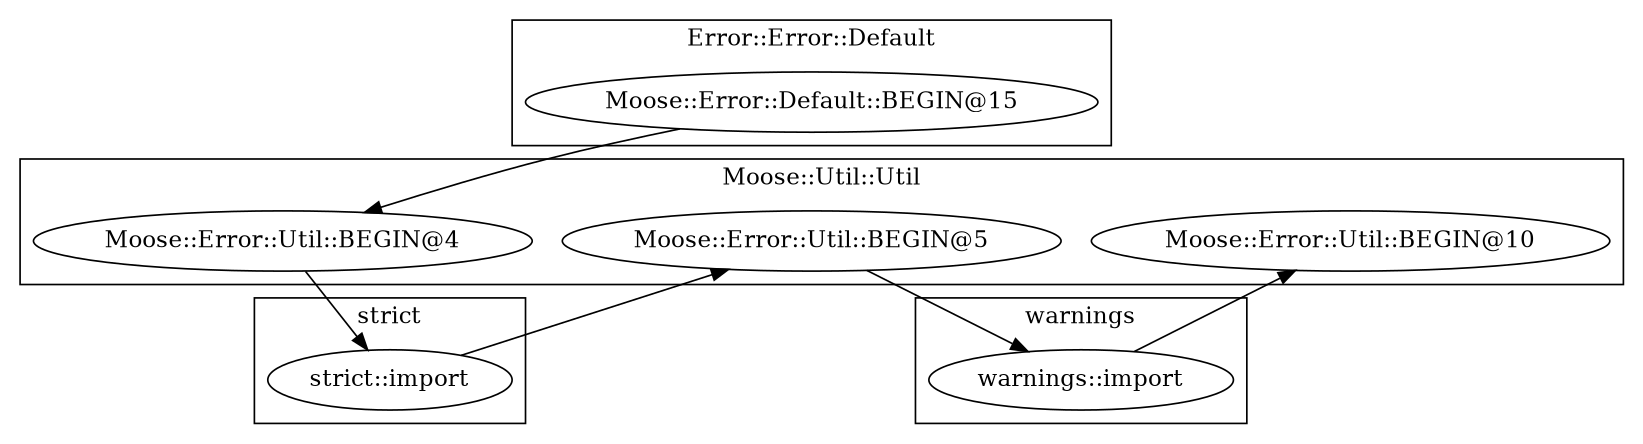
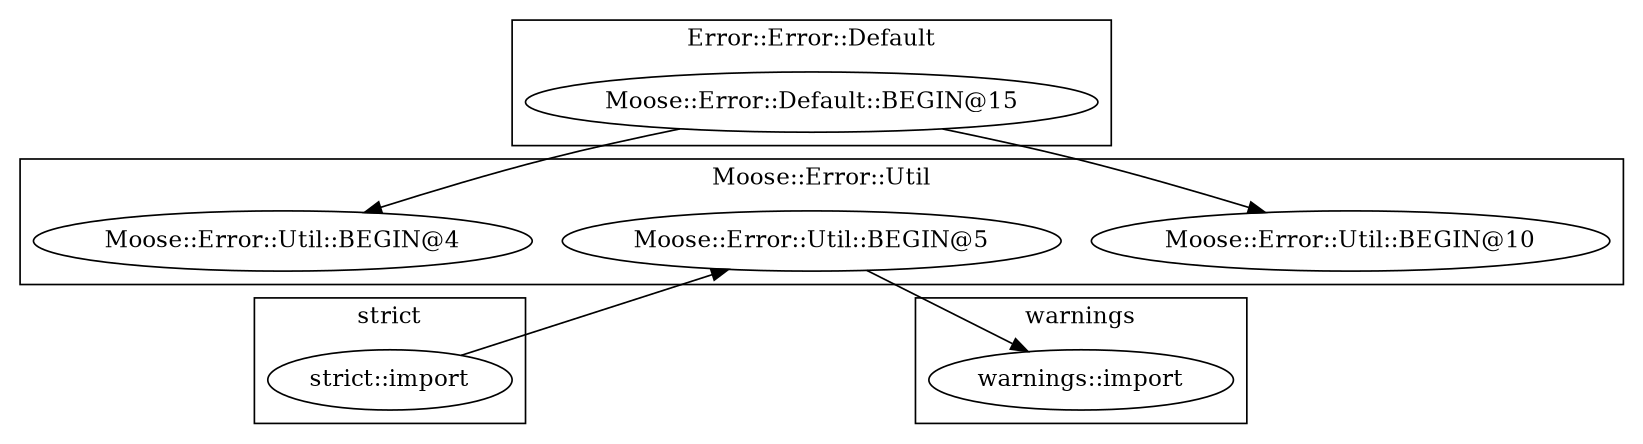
(822, 178) -> (822, 178)
(335, 309) -> none
(1207, 315) -> (1120, 170)
